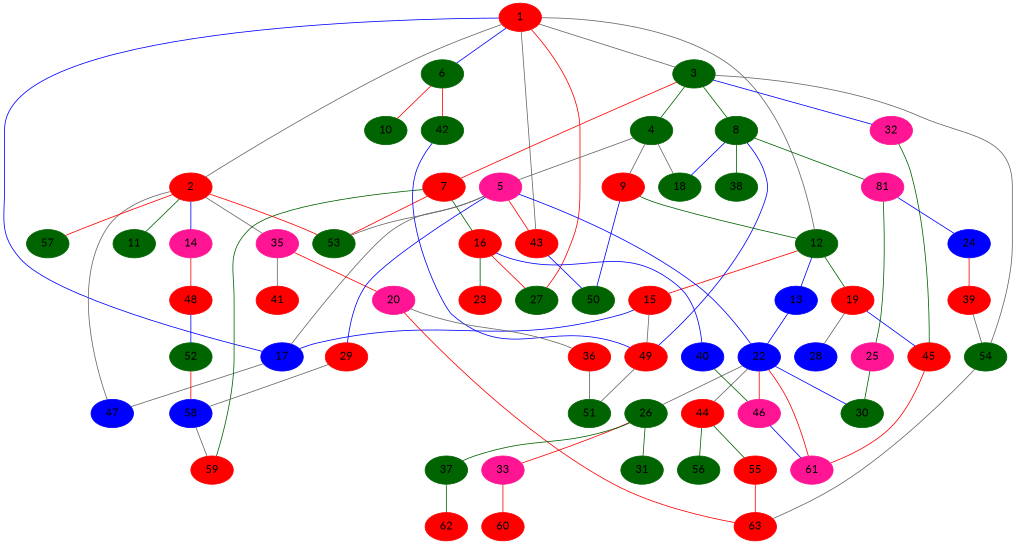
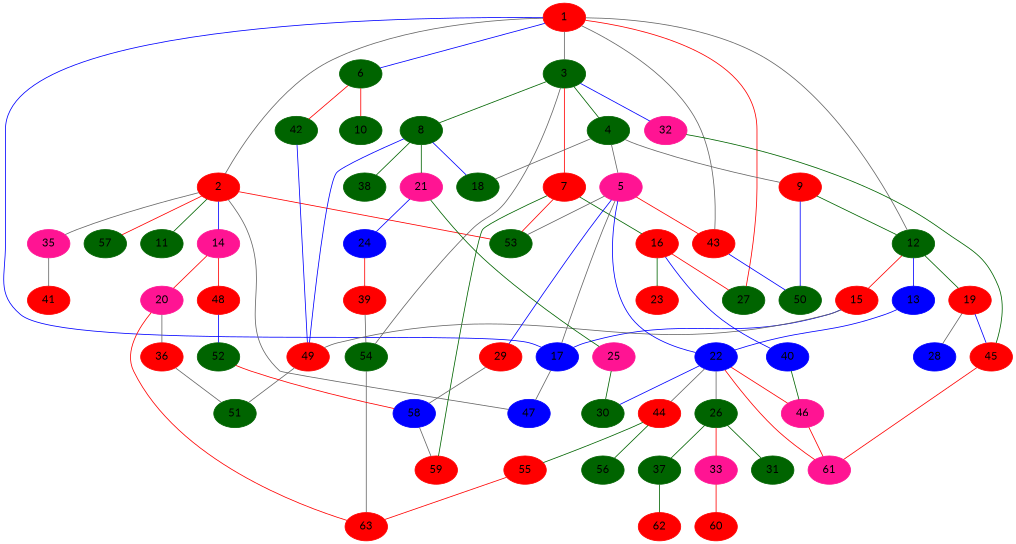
(883, 187) -> (421, 187)
(335, 272) -> (190, 272)
(786, 442) -> (816, 442)
